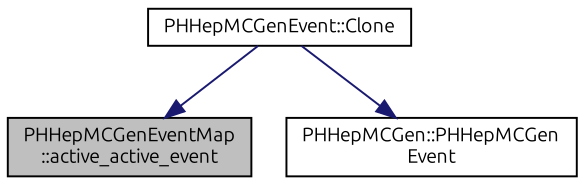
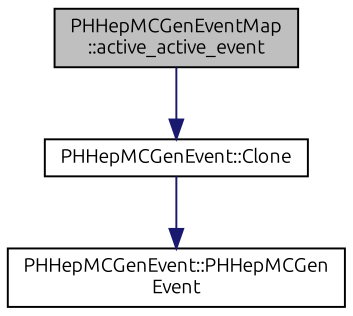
(219, 76) -> (176, 93)
(432, 147) -> (176, 278)
